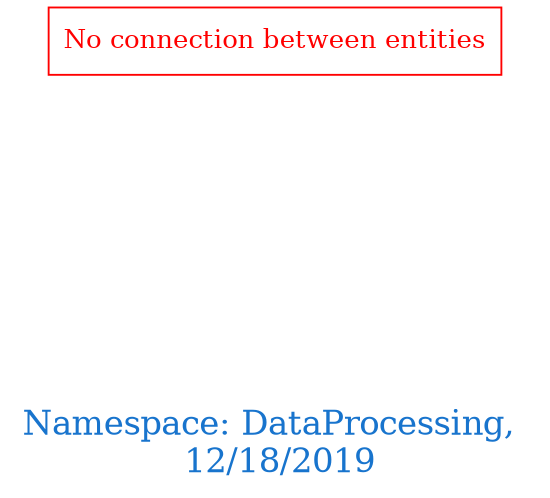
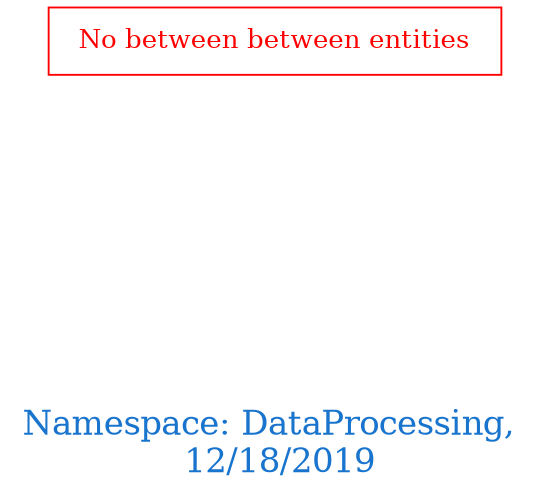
(275, 41) -> (275, 41)
